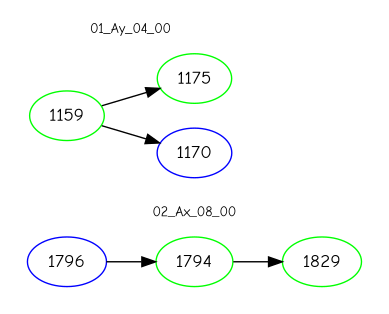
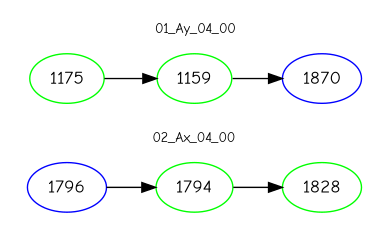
(124, 99) -> (124, 79)
(194, 153) -> (322, 79)
(194, 213) -> (194, 138)
(322, 262) -> (322, 187)
